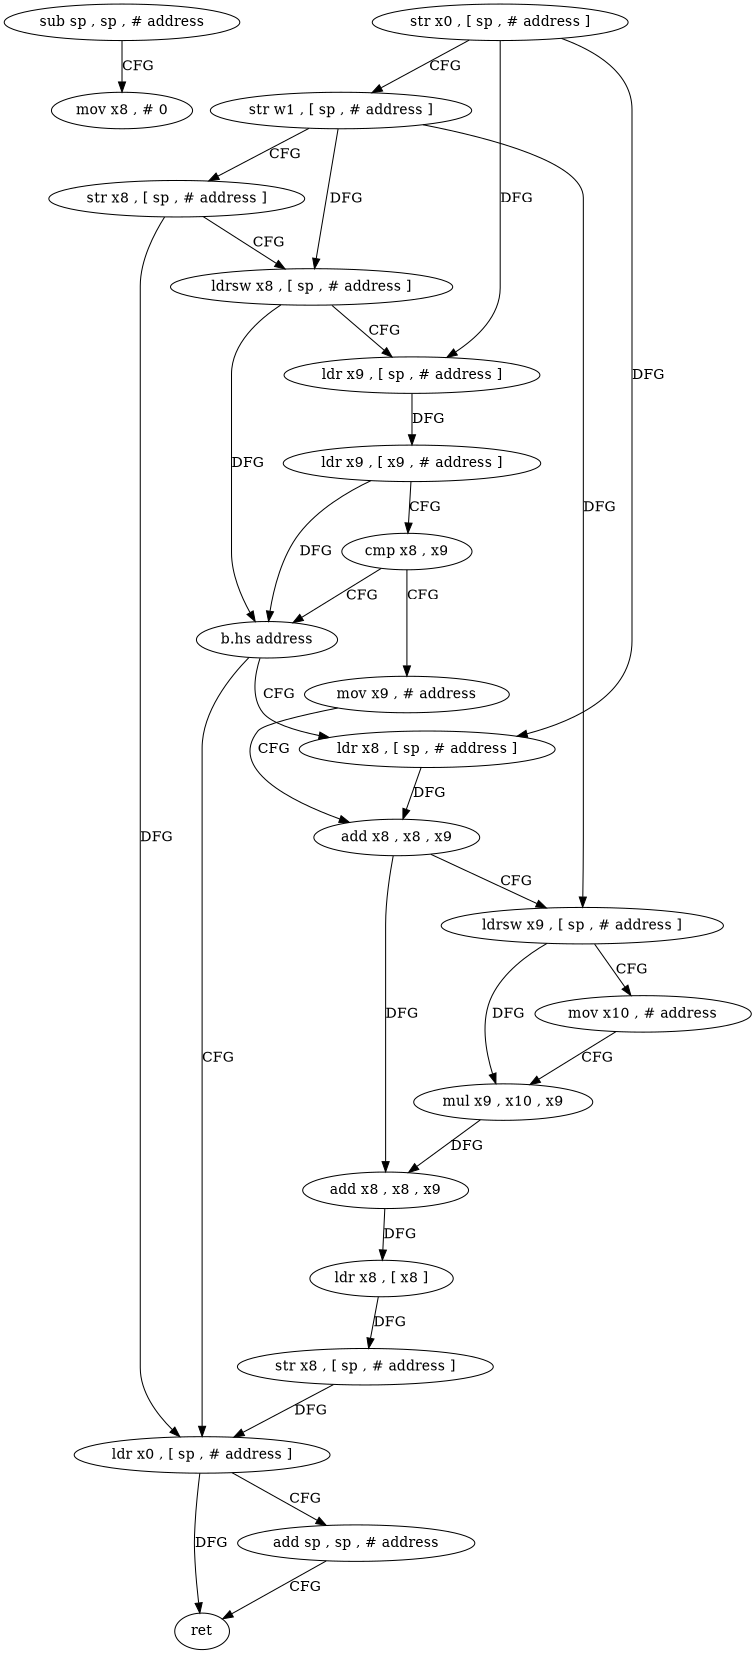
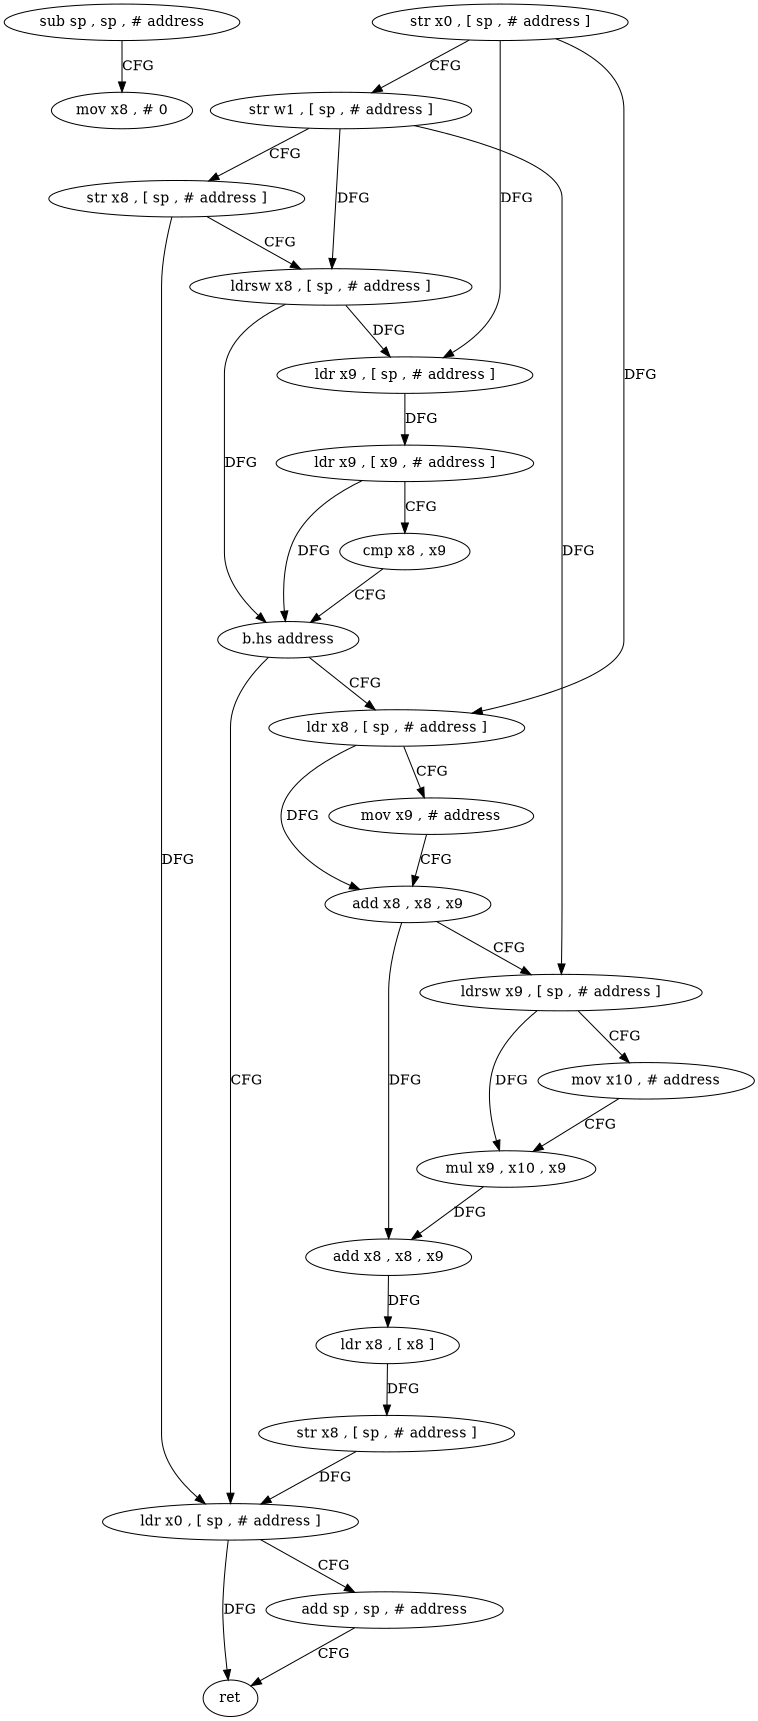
(385, 331) -> (389, 331)
(407, 618) -> (412, 767)
